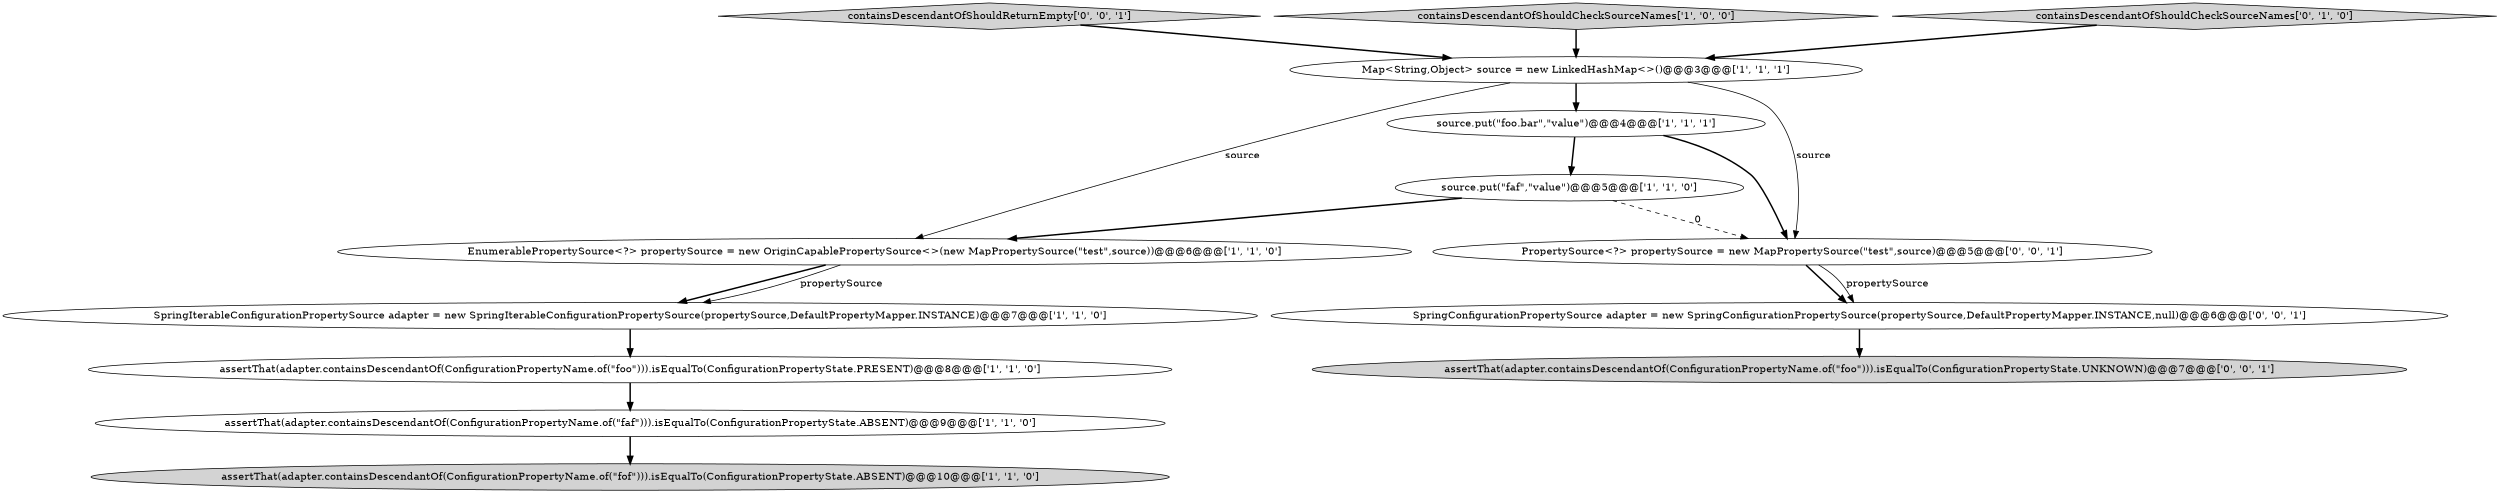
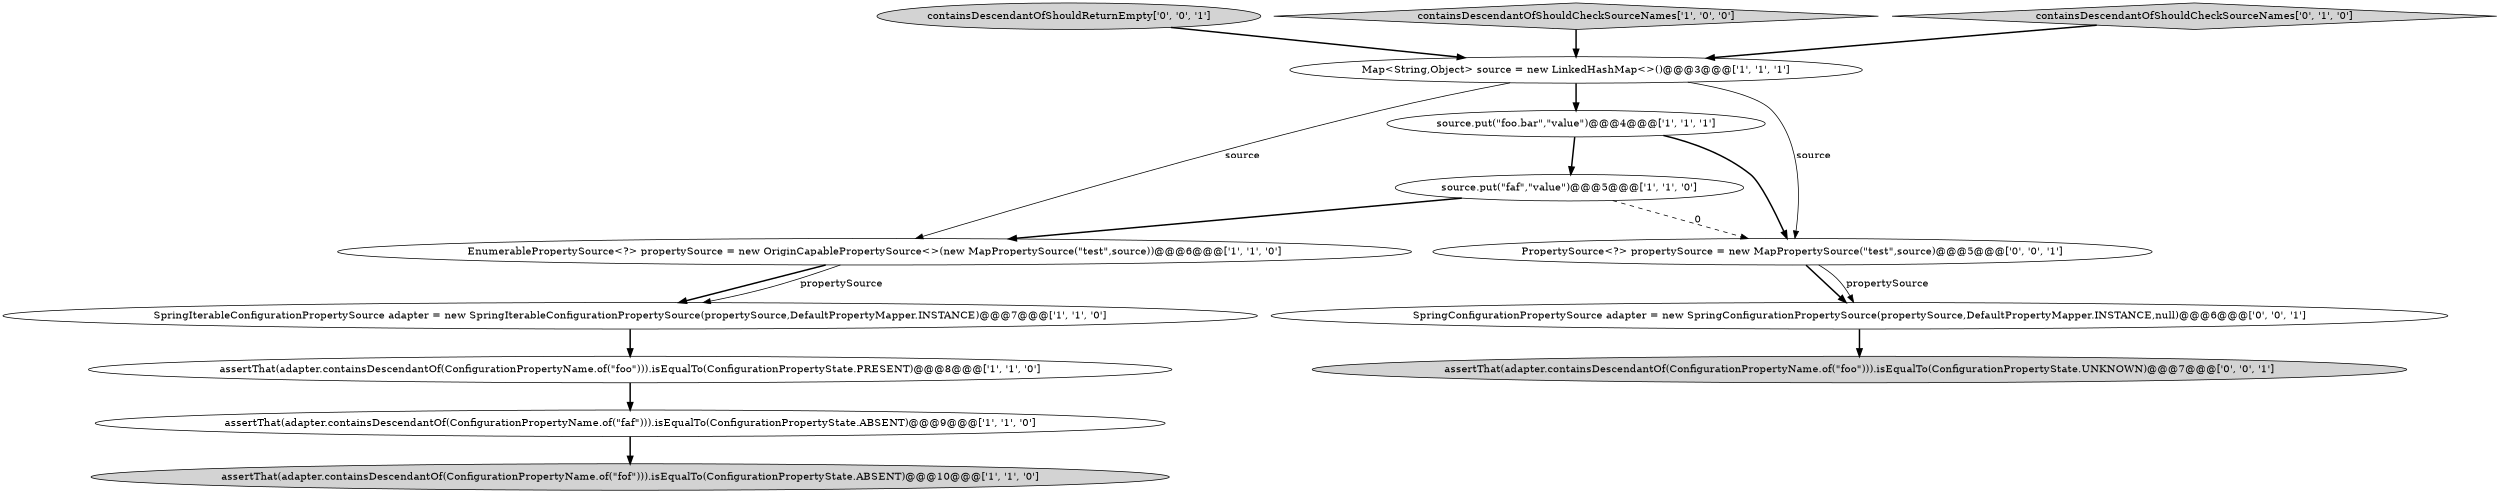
(989, 16) -> (1069, 16)
